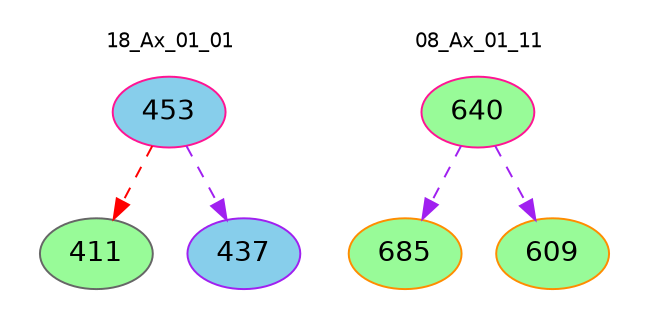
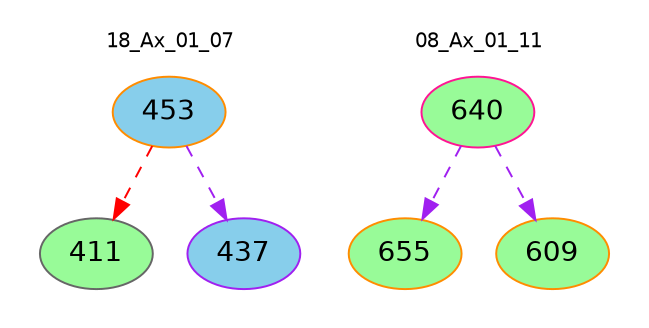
(170, 42) -> (170, 42)
(169, 112) -> (169, 112)
(405, 254) -> (405, 254)
